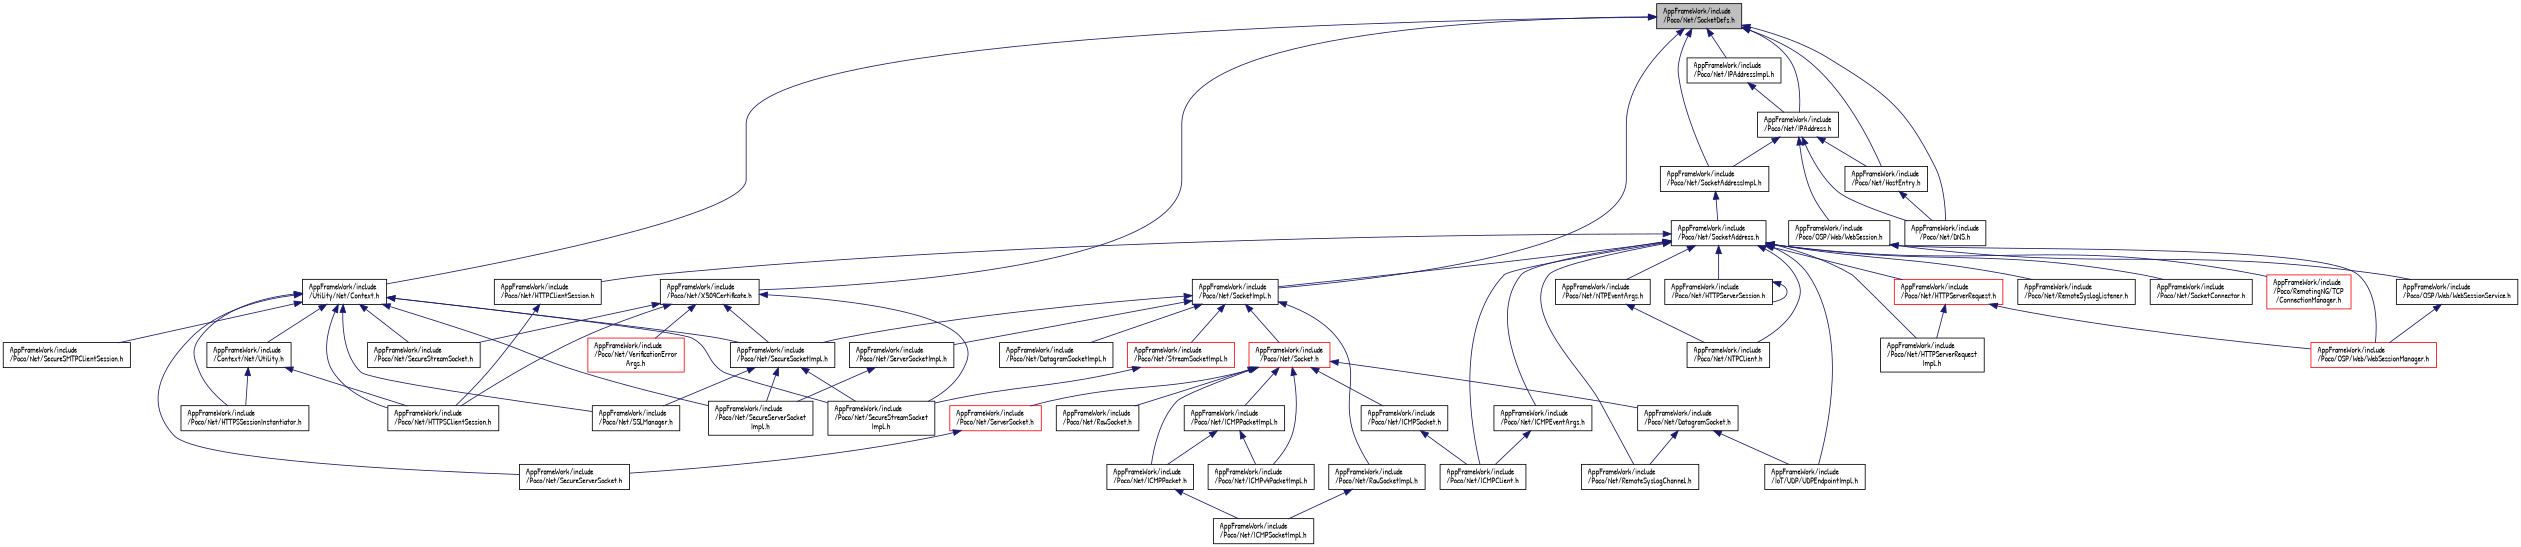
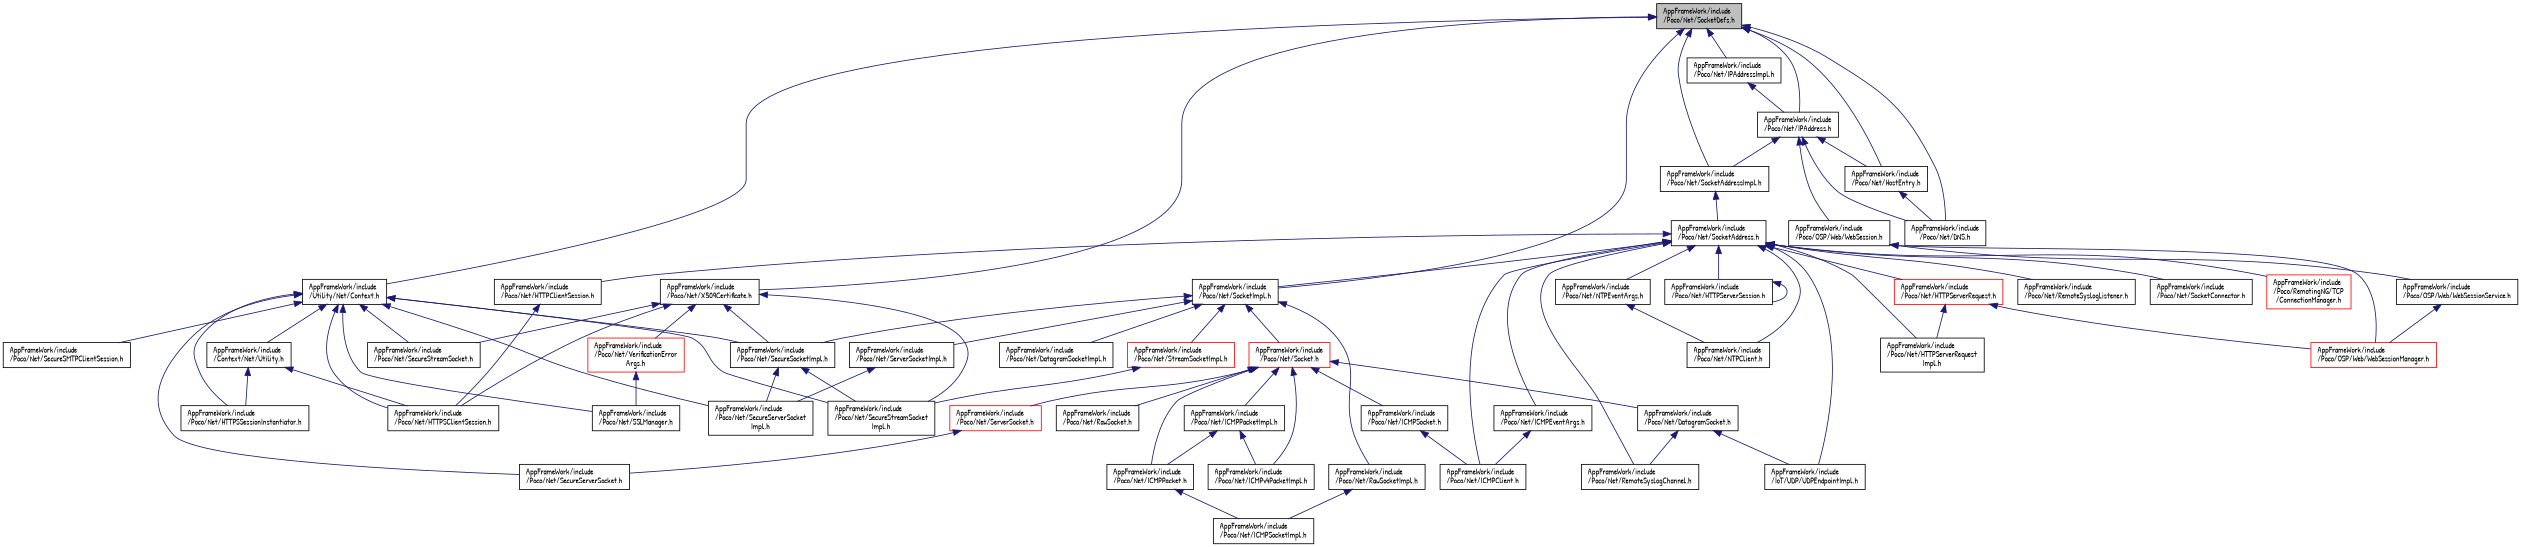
(705, 388) -> (636, 393)
